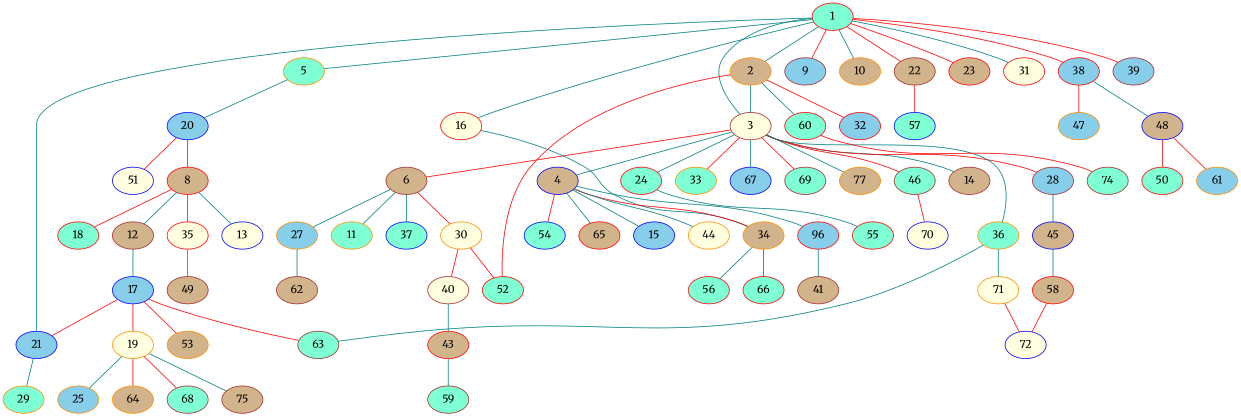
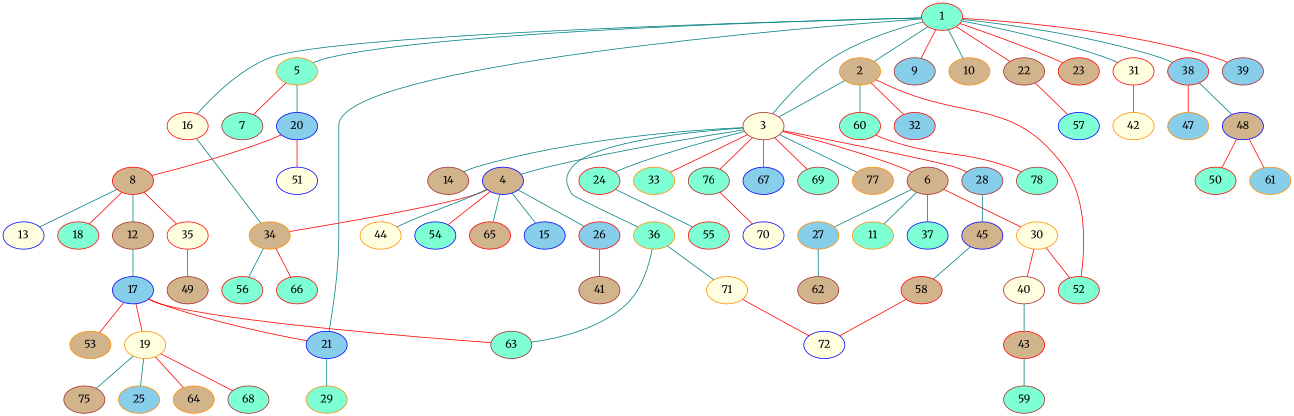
(959, 35) -> (1069, 35)
none -> (242, 126)
none -> (1134, 126)
(915, 181) -> (709, 181)
(1108, 181) -> (1037, 181)
(818, 236) -> (599, 236)
